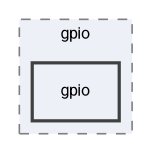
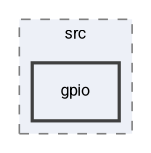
(76, 35) -> (76, 35)
